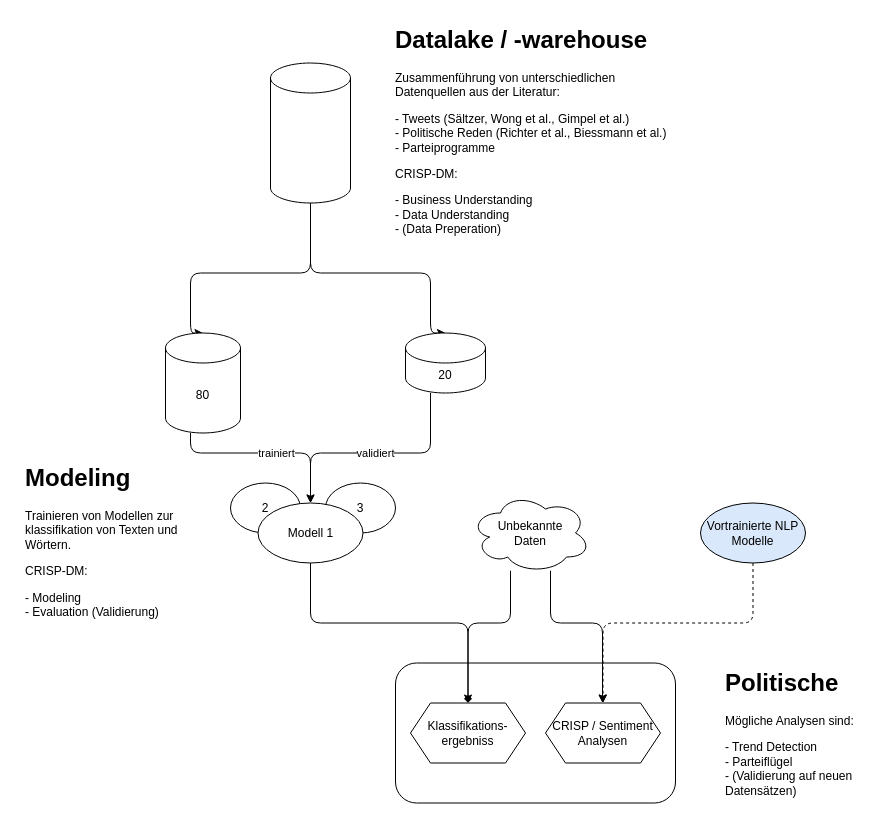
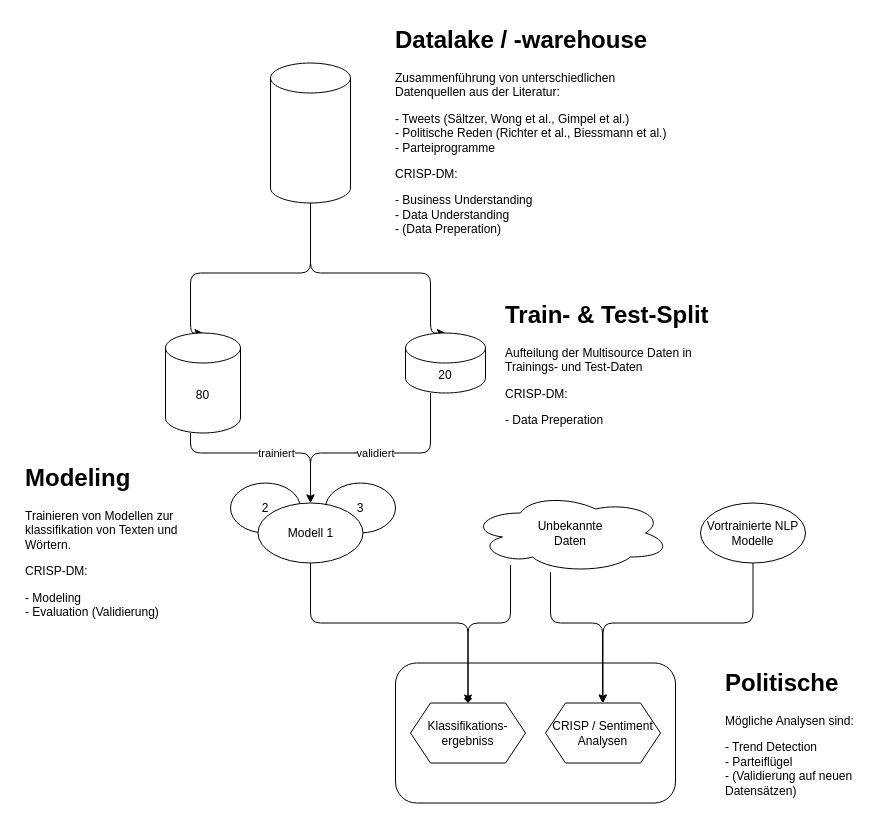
none -> (611, 363)
(531, 533) -> (571, 533)
(753, 533) -> (753, 533)
(704, 623) -> (704, 623)
